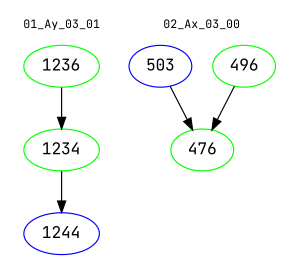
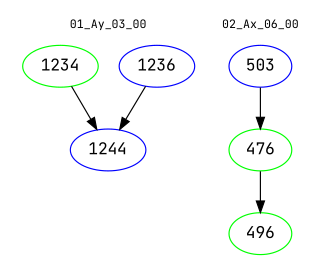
(62, 25) -> (109, 25)
(202, 25) -> (261, 25)
(62, 66) -> (157, 66)
(62, 102) -> (136, 103)
(226, 103) -> (260, 186)
